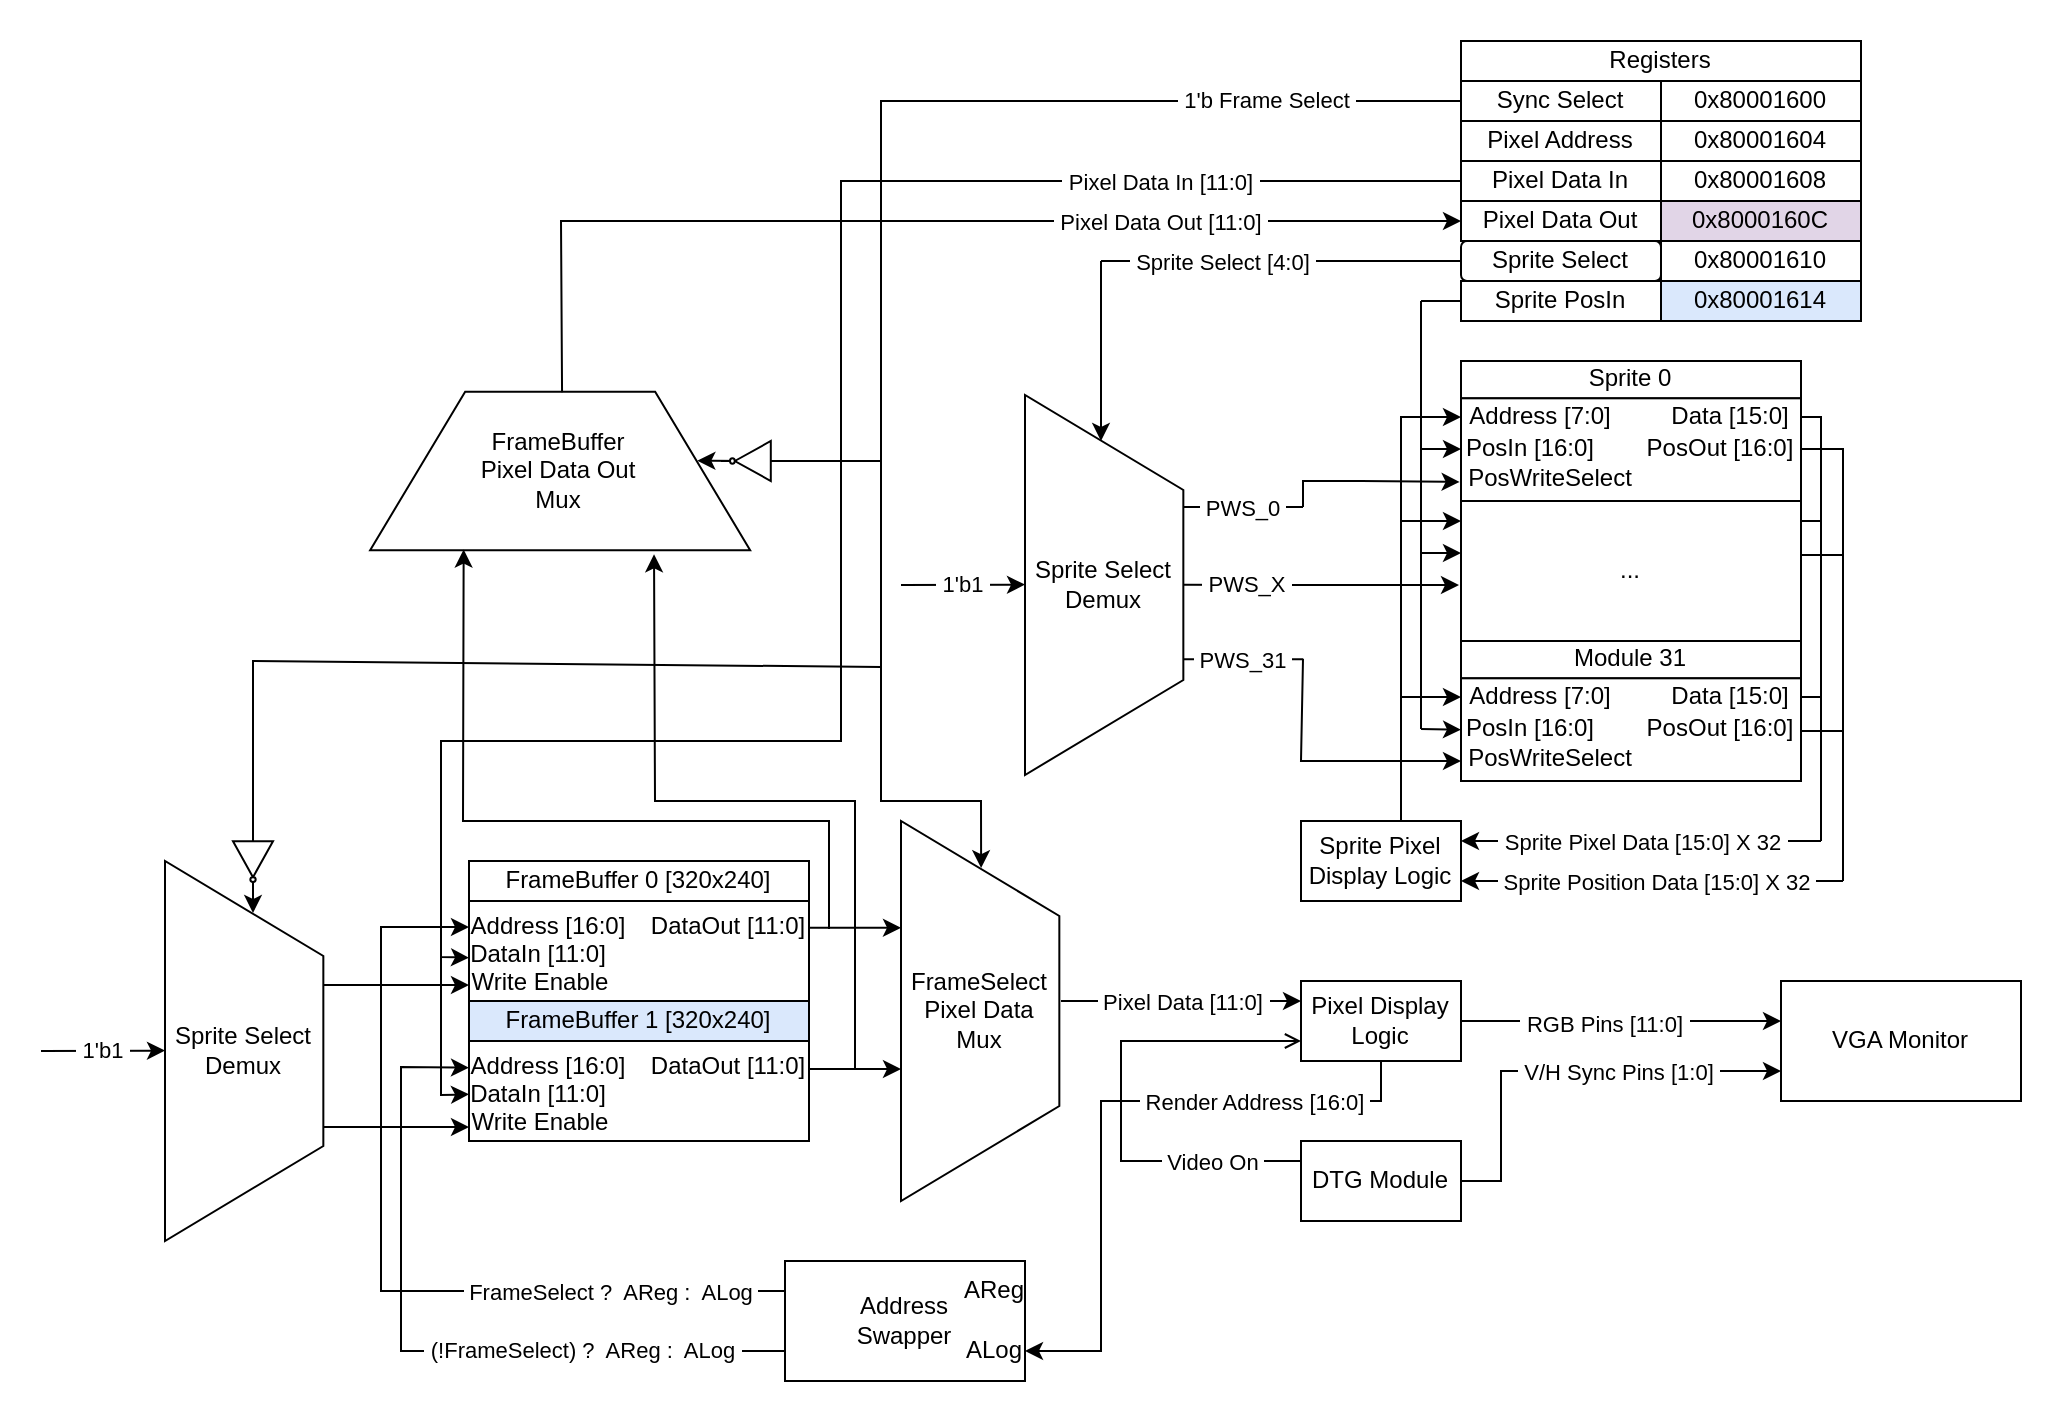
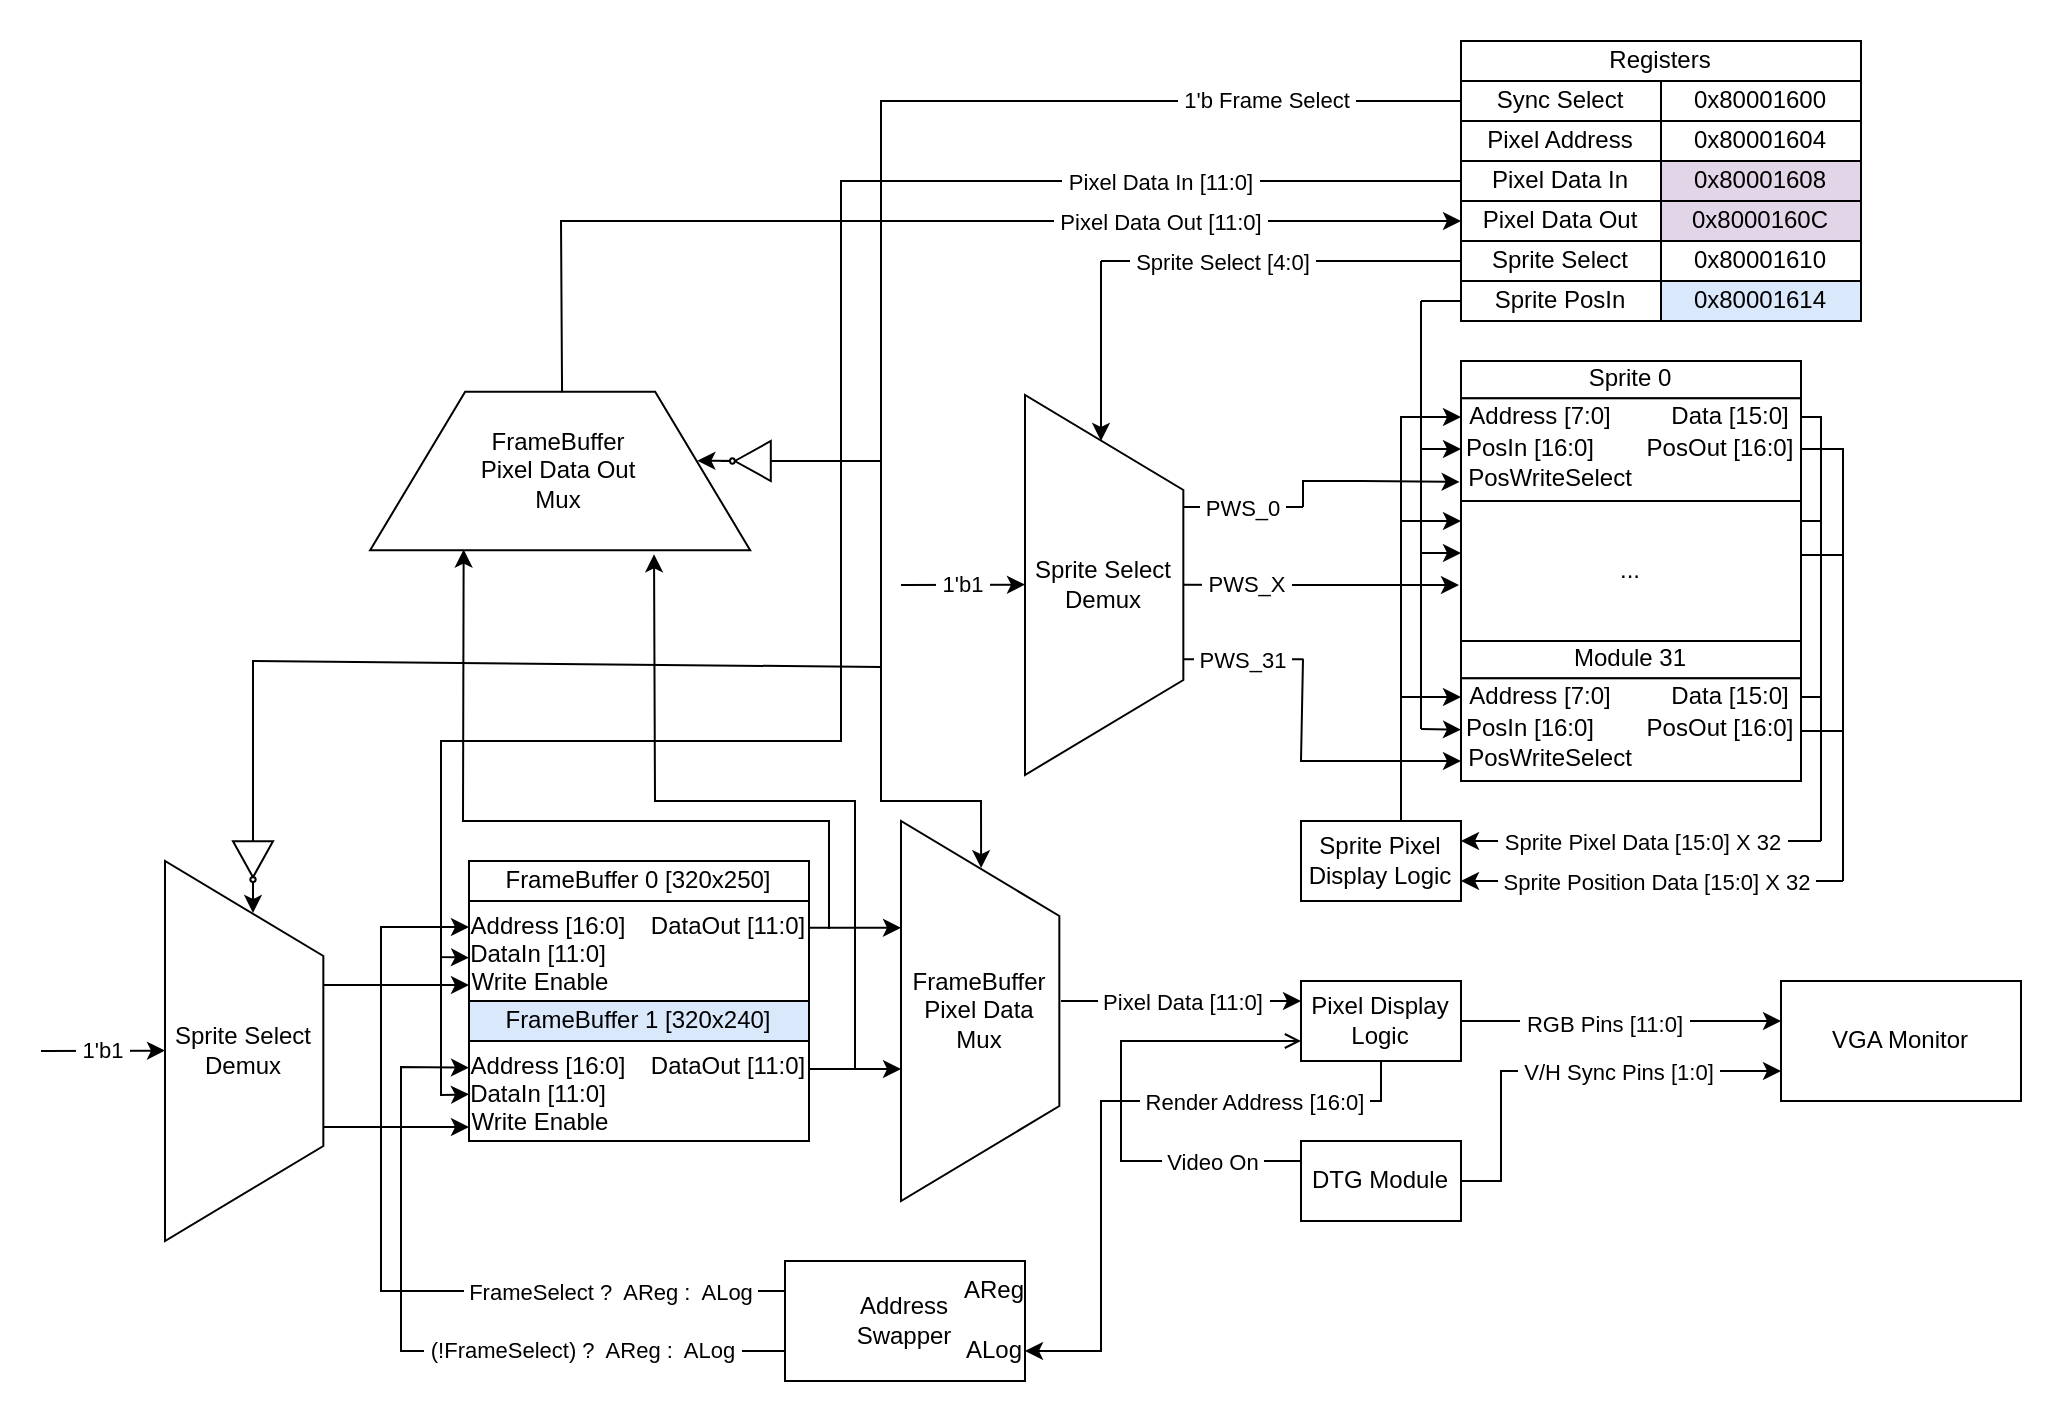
(1761, 181) -> (1761, 181)
(1561, 261) -> (1561, 261)
(639, 881) -> (639, 881)
(980, 1011) -> (980, 1011)
